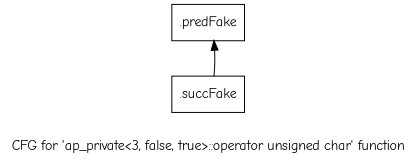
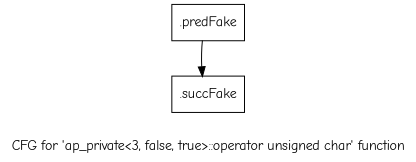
(215, 63) -> (202, 54)
